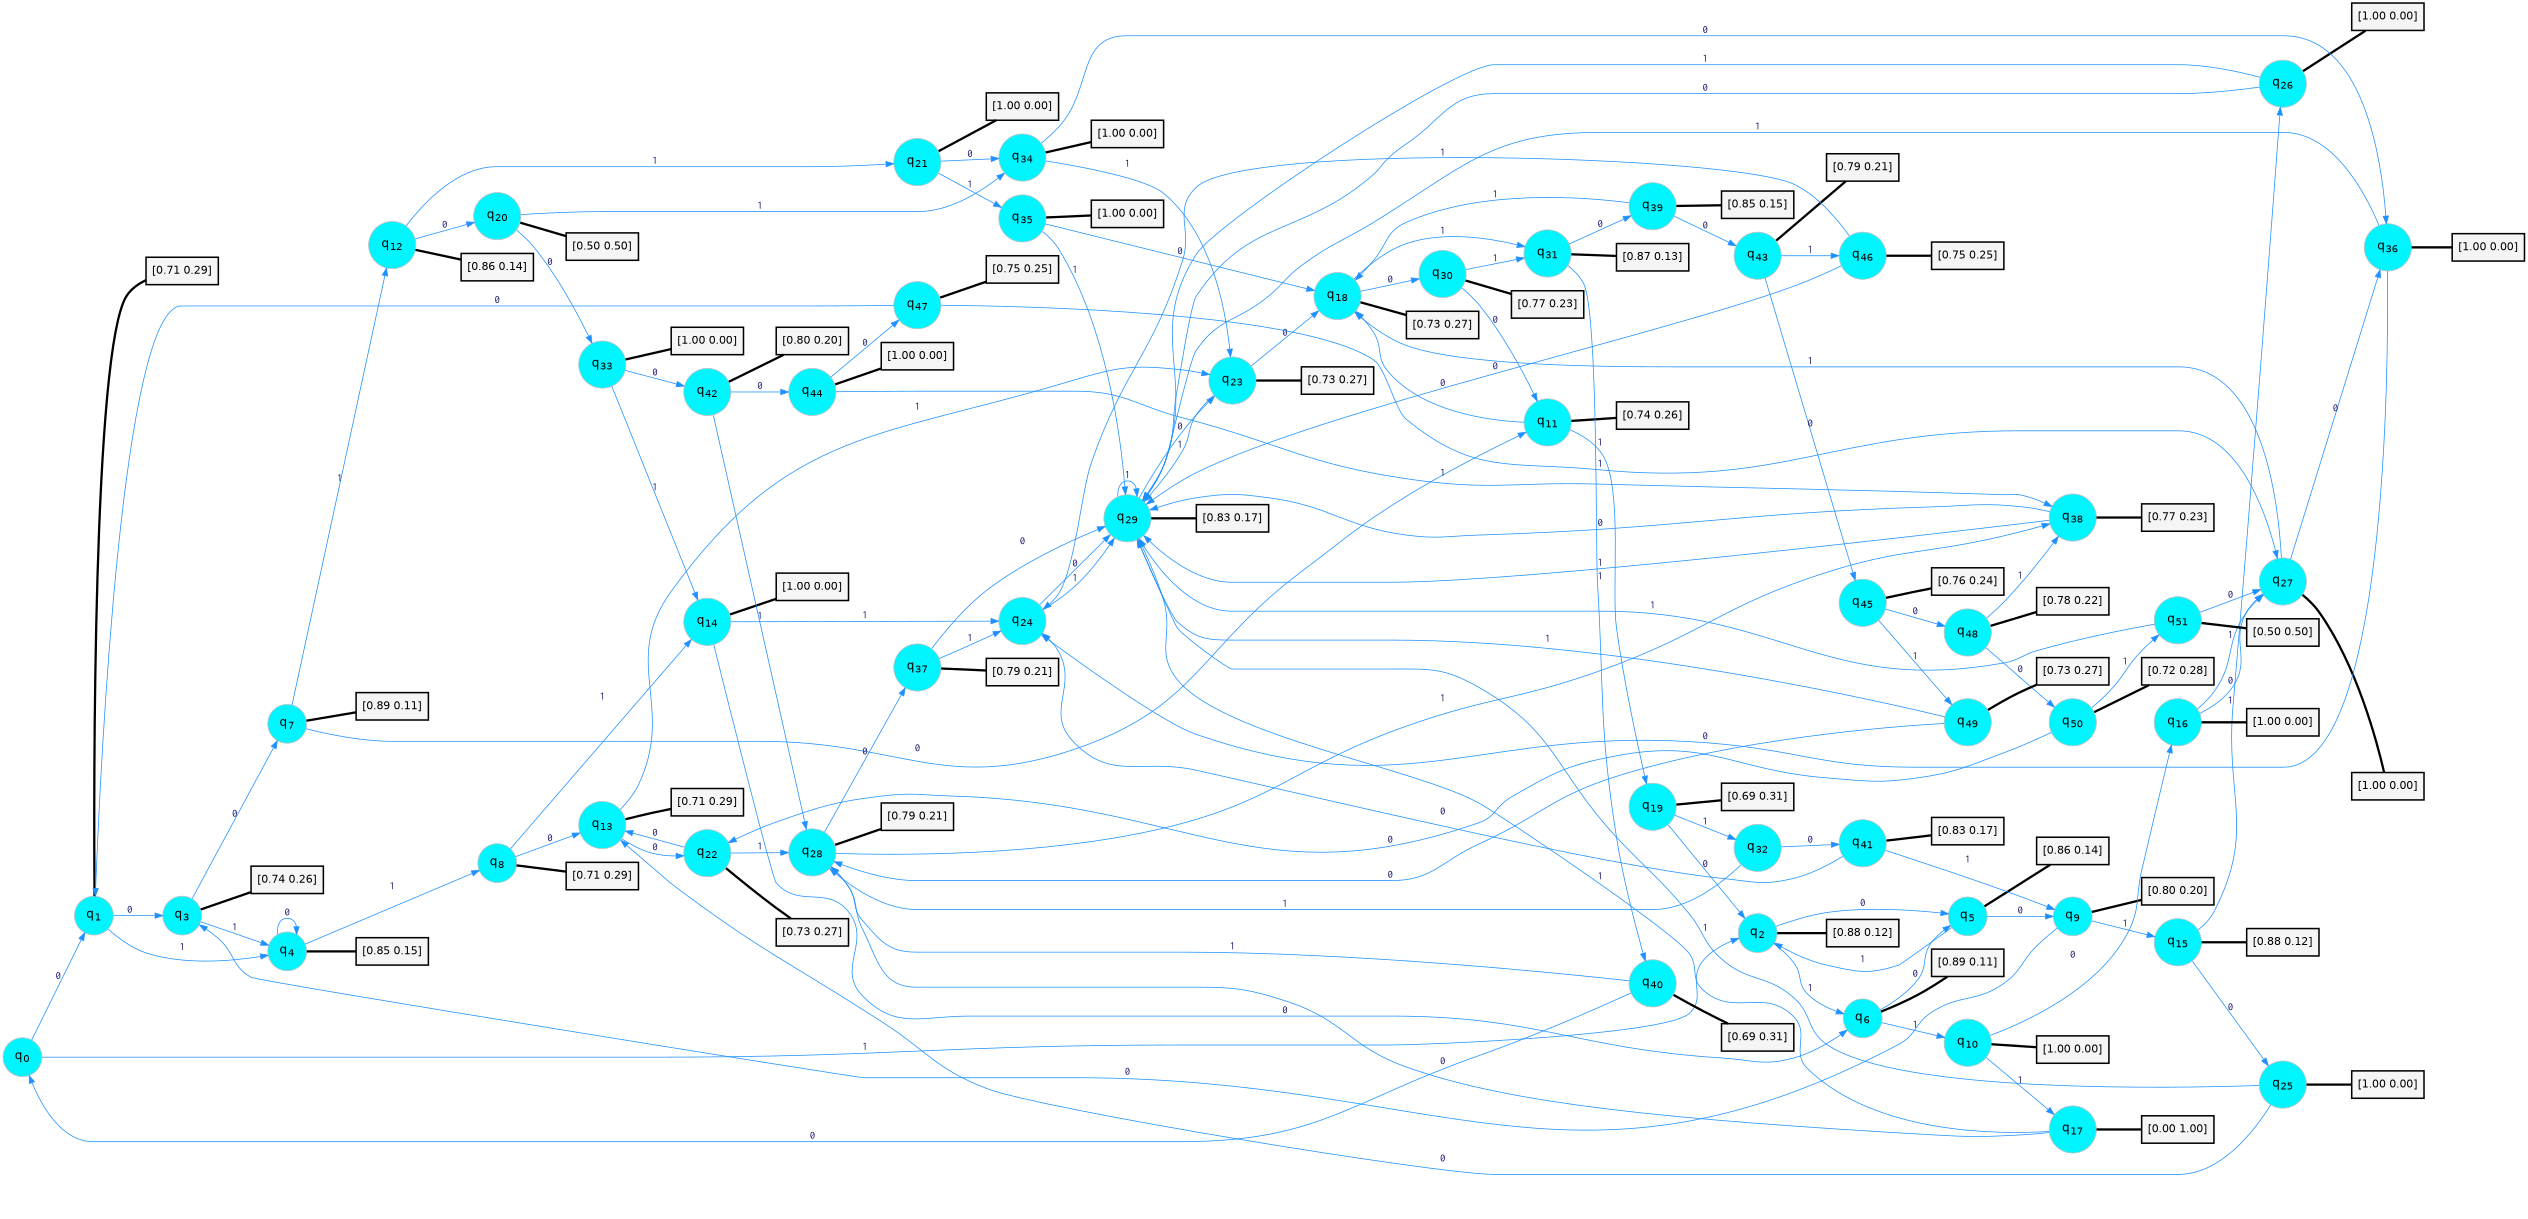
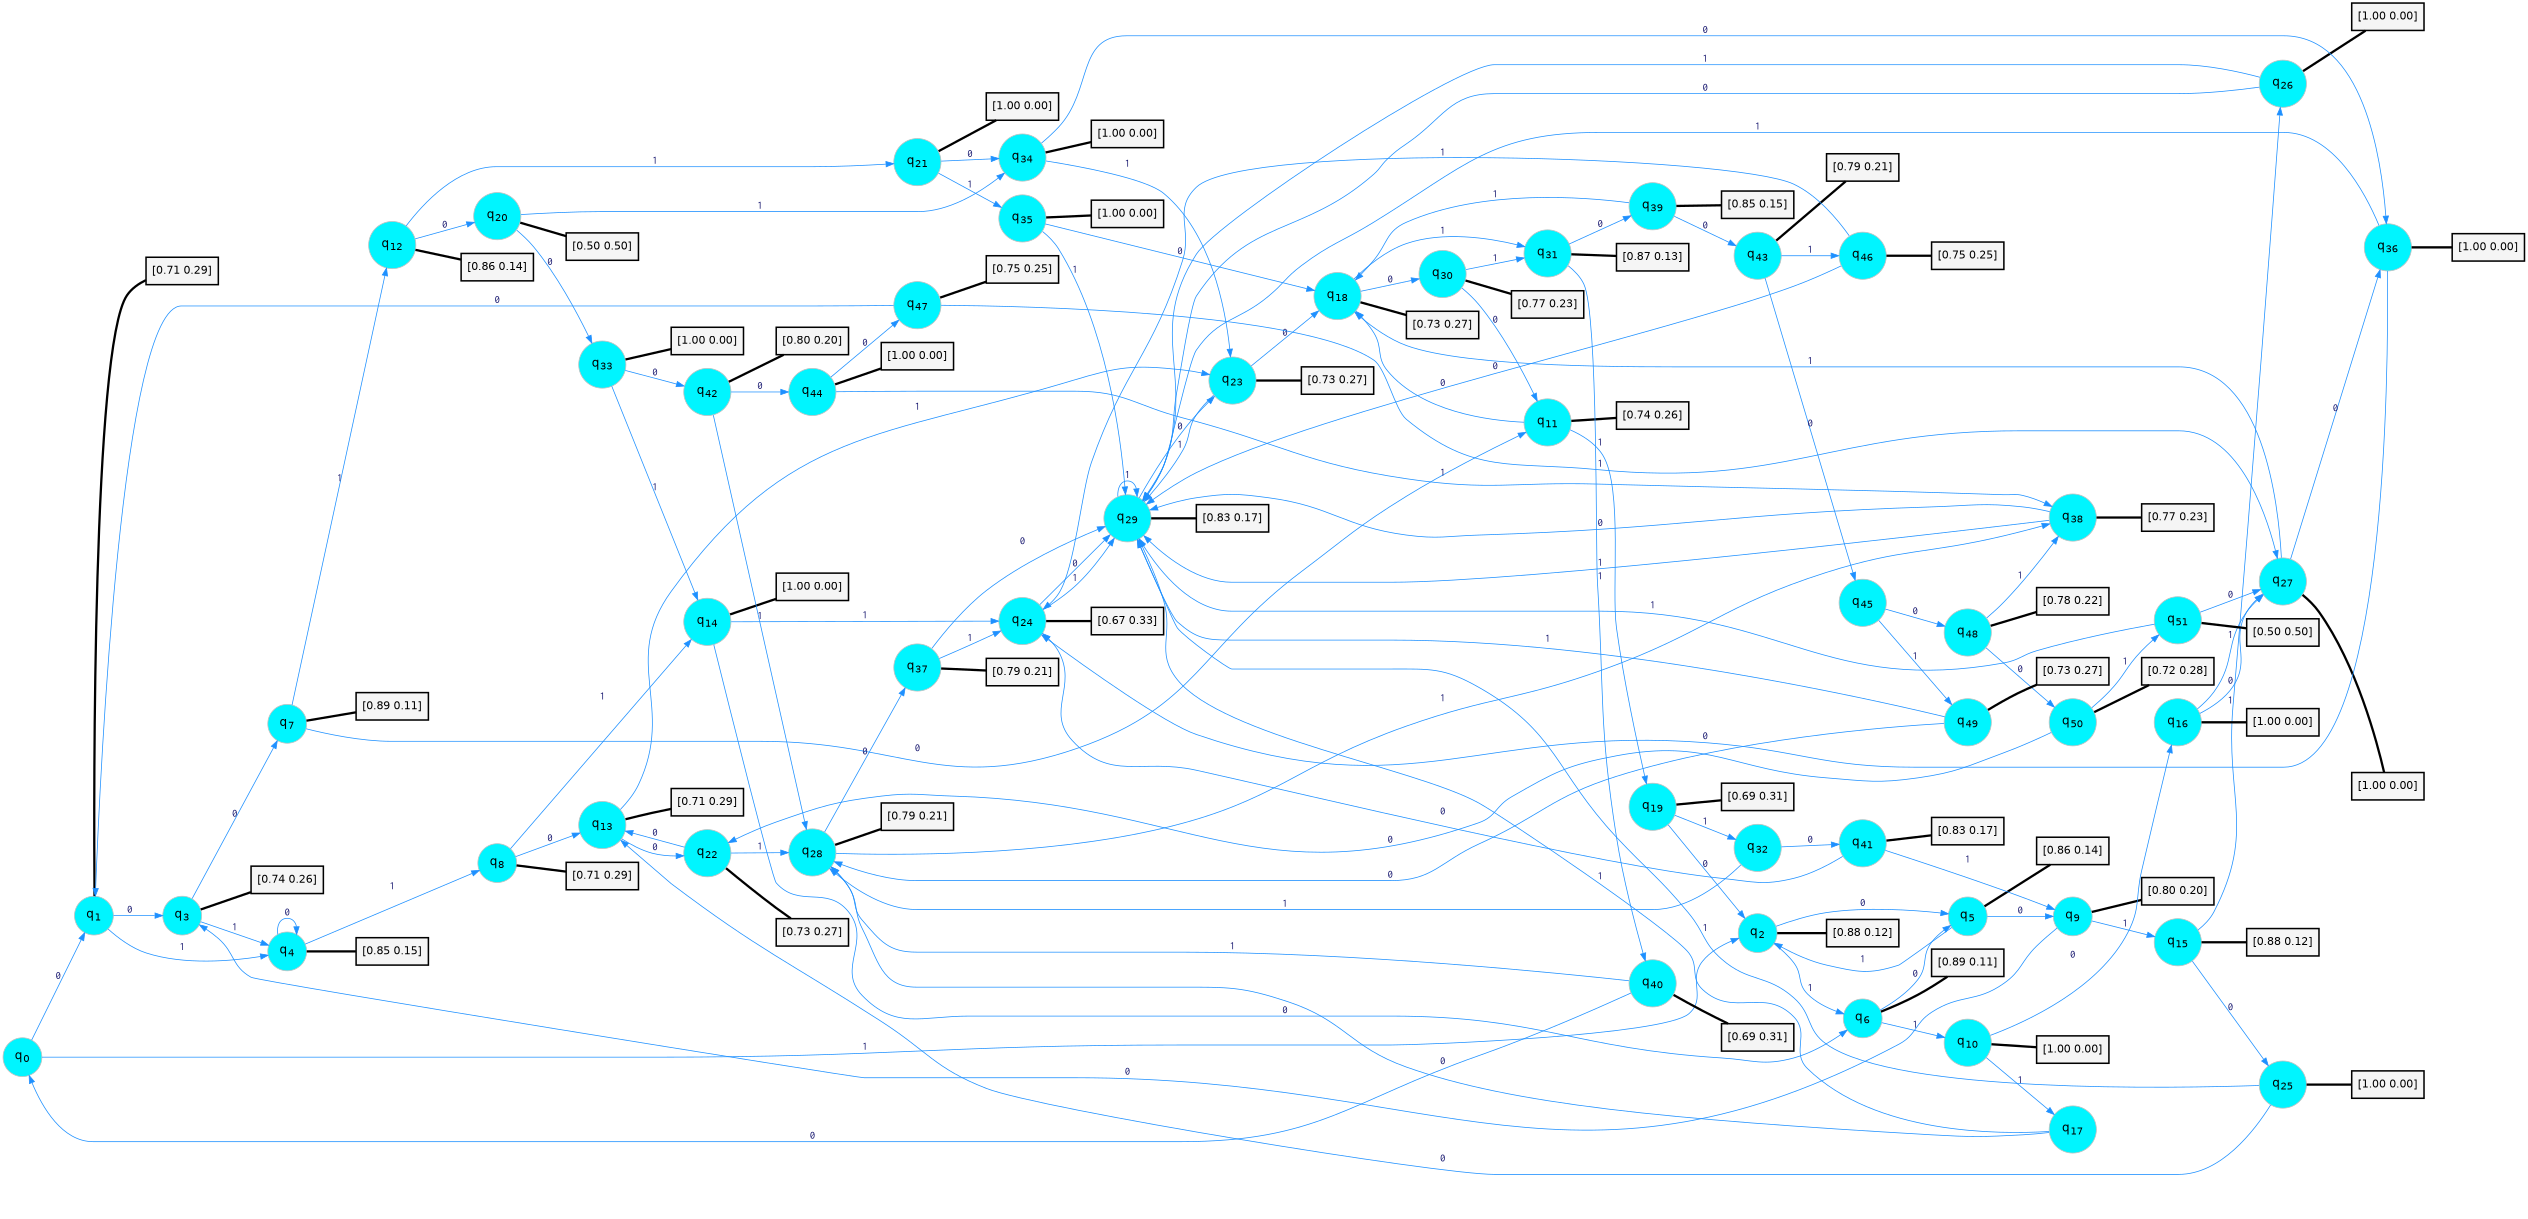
(1968, 581) -> none
none -> (1127, 621)
(2178, 1129) -> none
